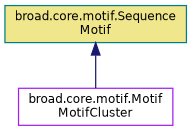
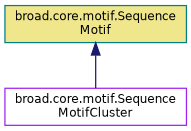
(96, 107) -> (96, 107)
